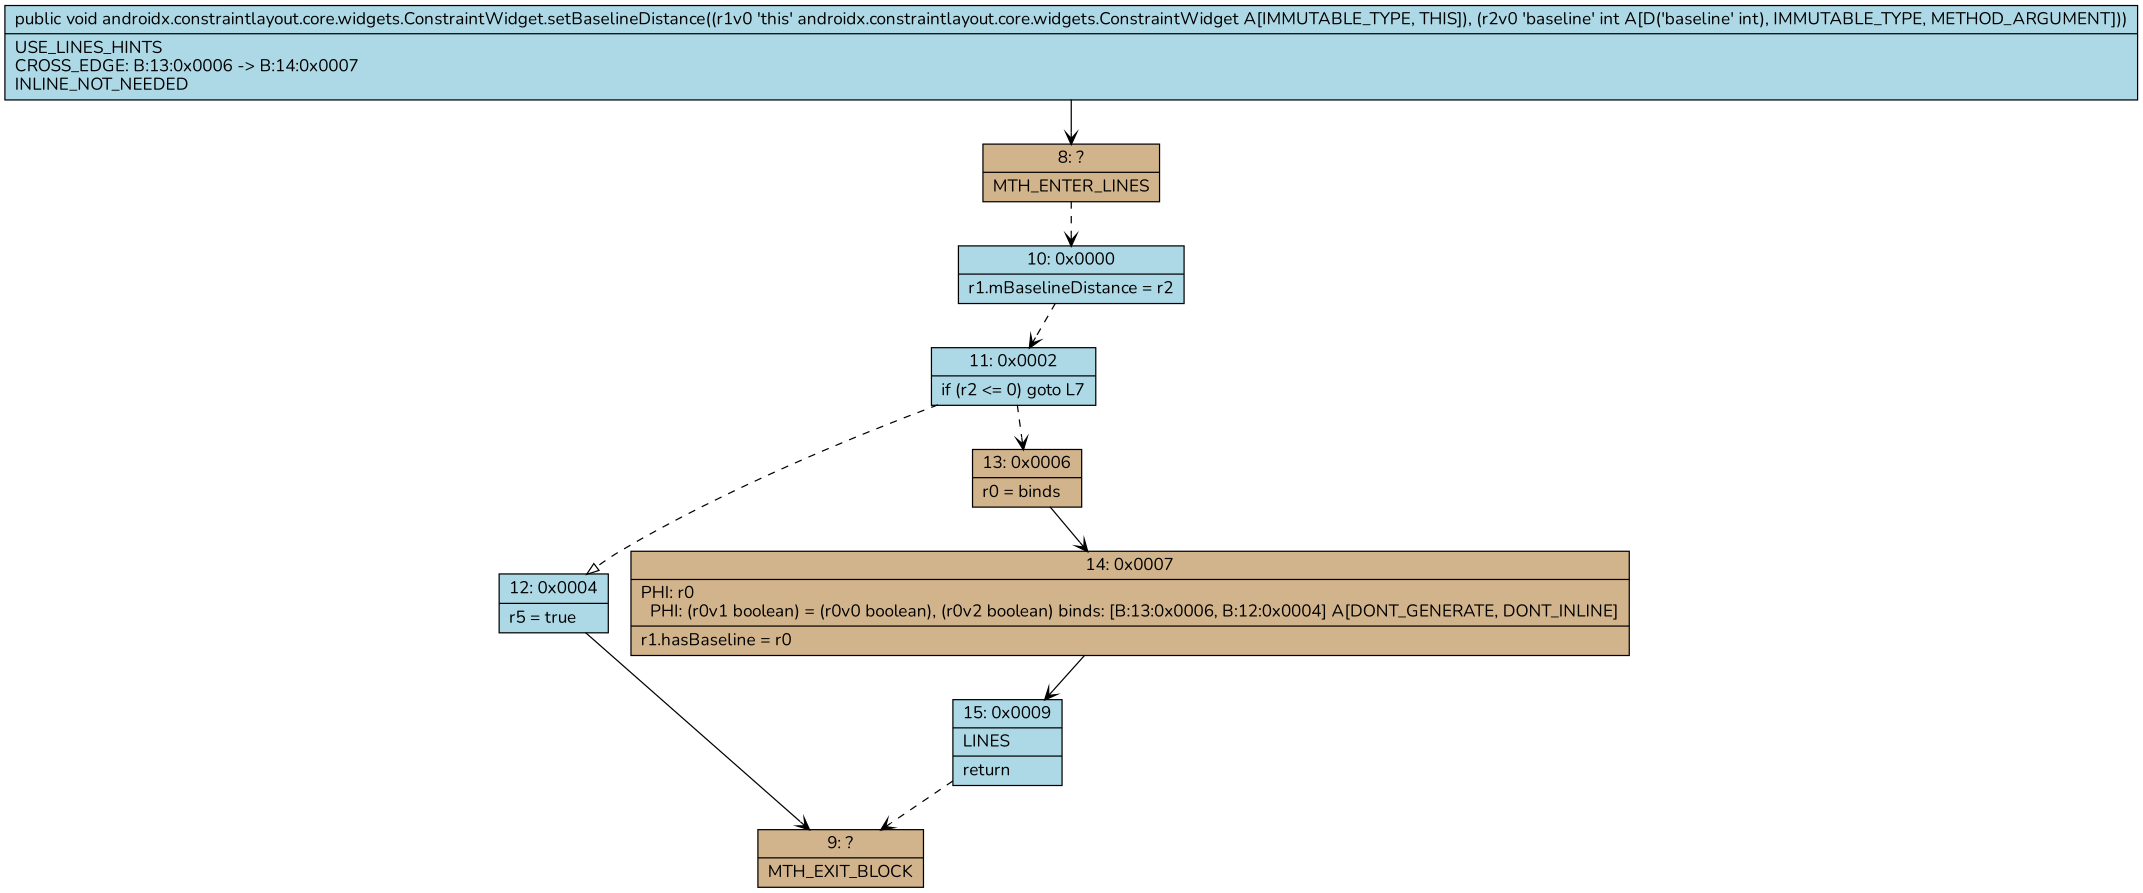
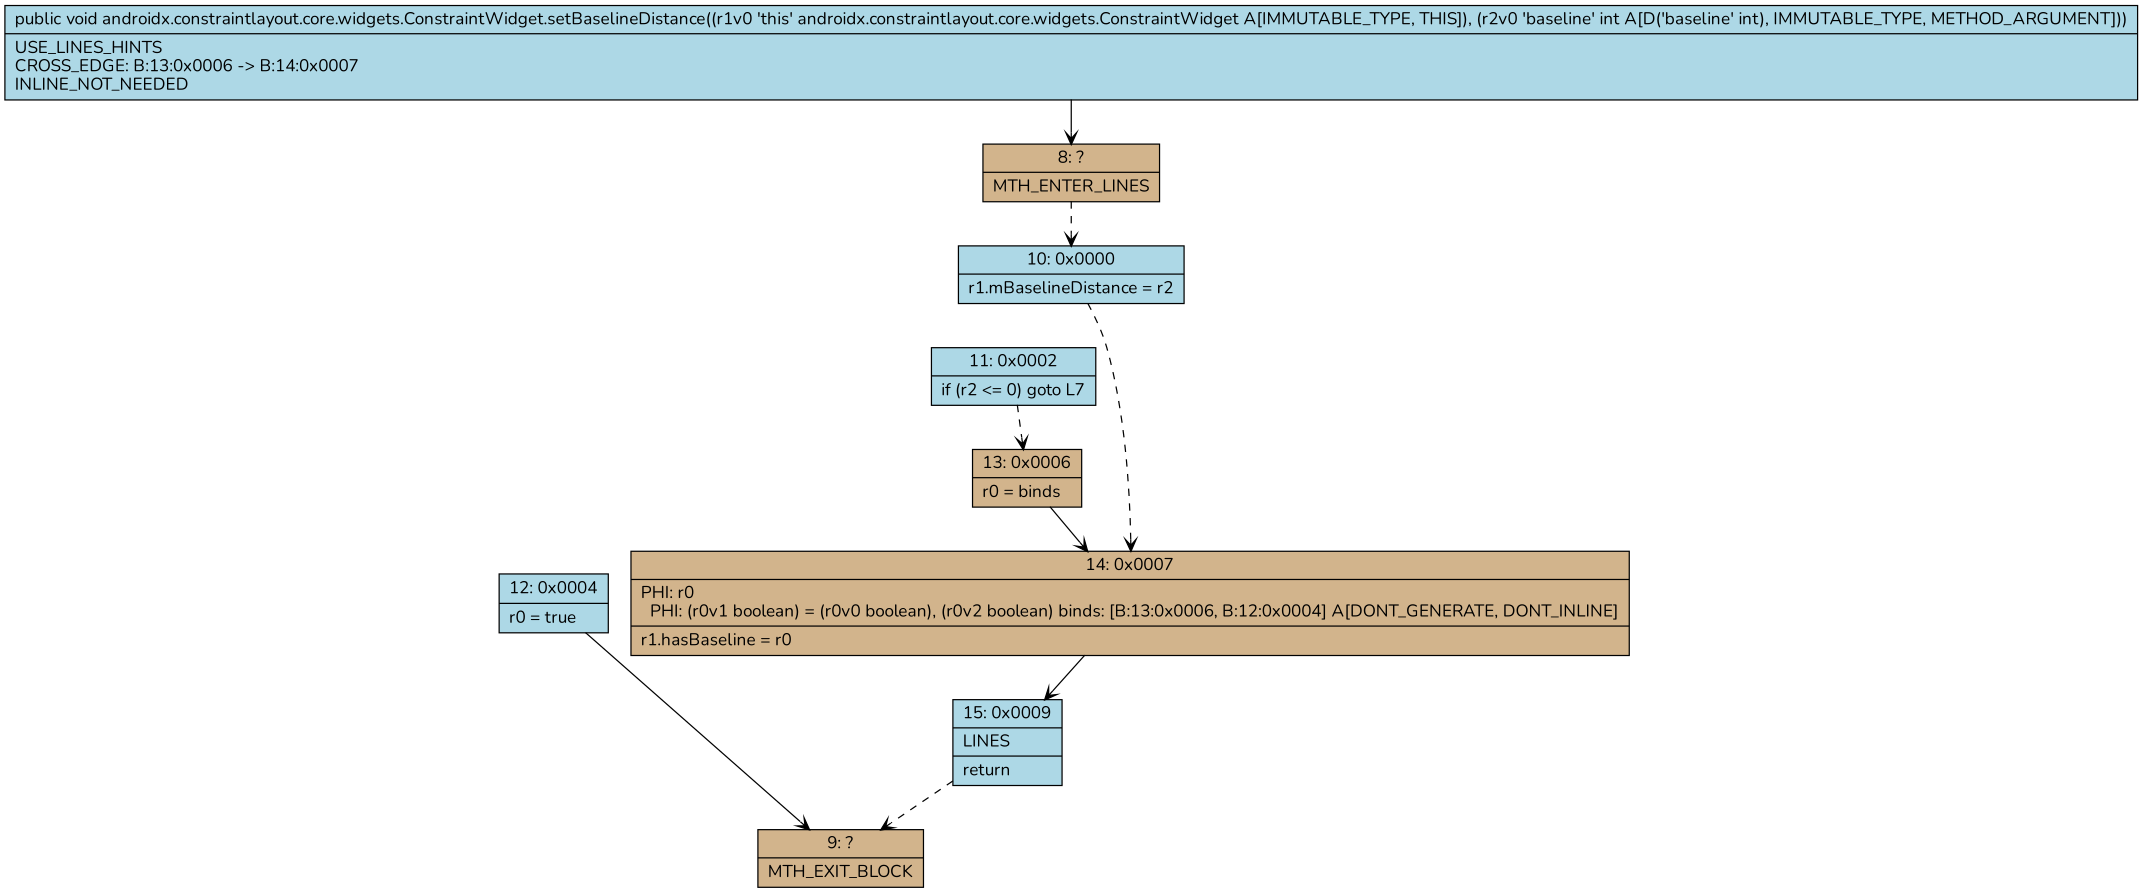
(1046, 320) -> (1121, 419)
(763, 477) -> none
(543, 617) -> (543, 617)
